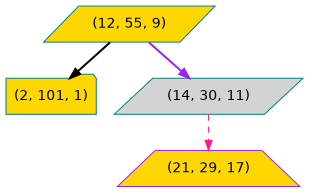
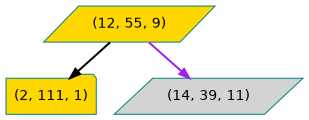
(51, 96) -> (51, 96)
(209, 96) -> (209, 96)
(209, 168) -> none
